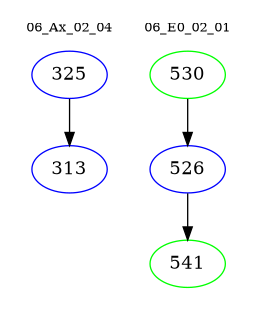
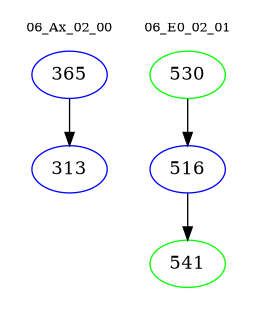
(70, 28) -> (70, 28)
(70, 75) -> (70, 75)
(188, 169) -> (188, 169)
